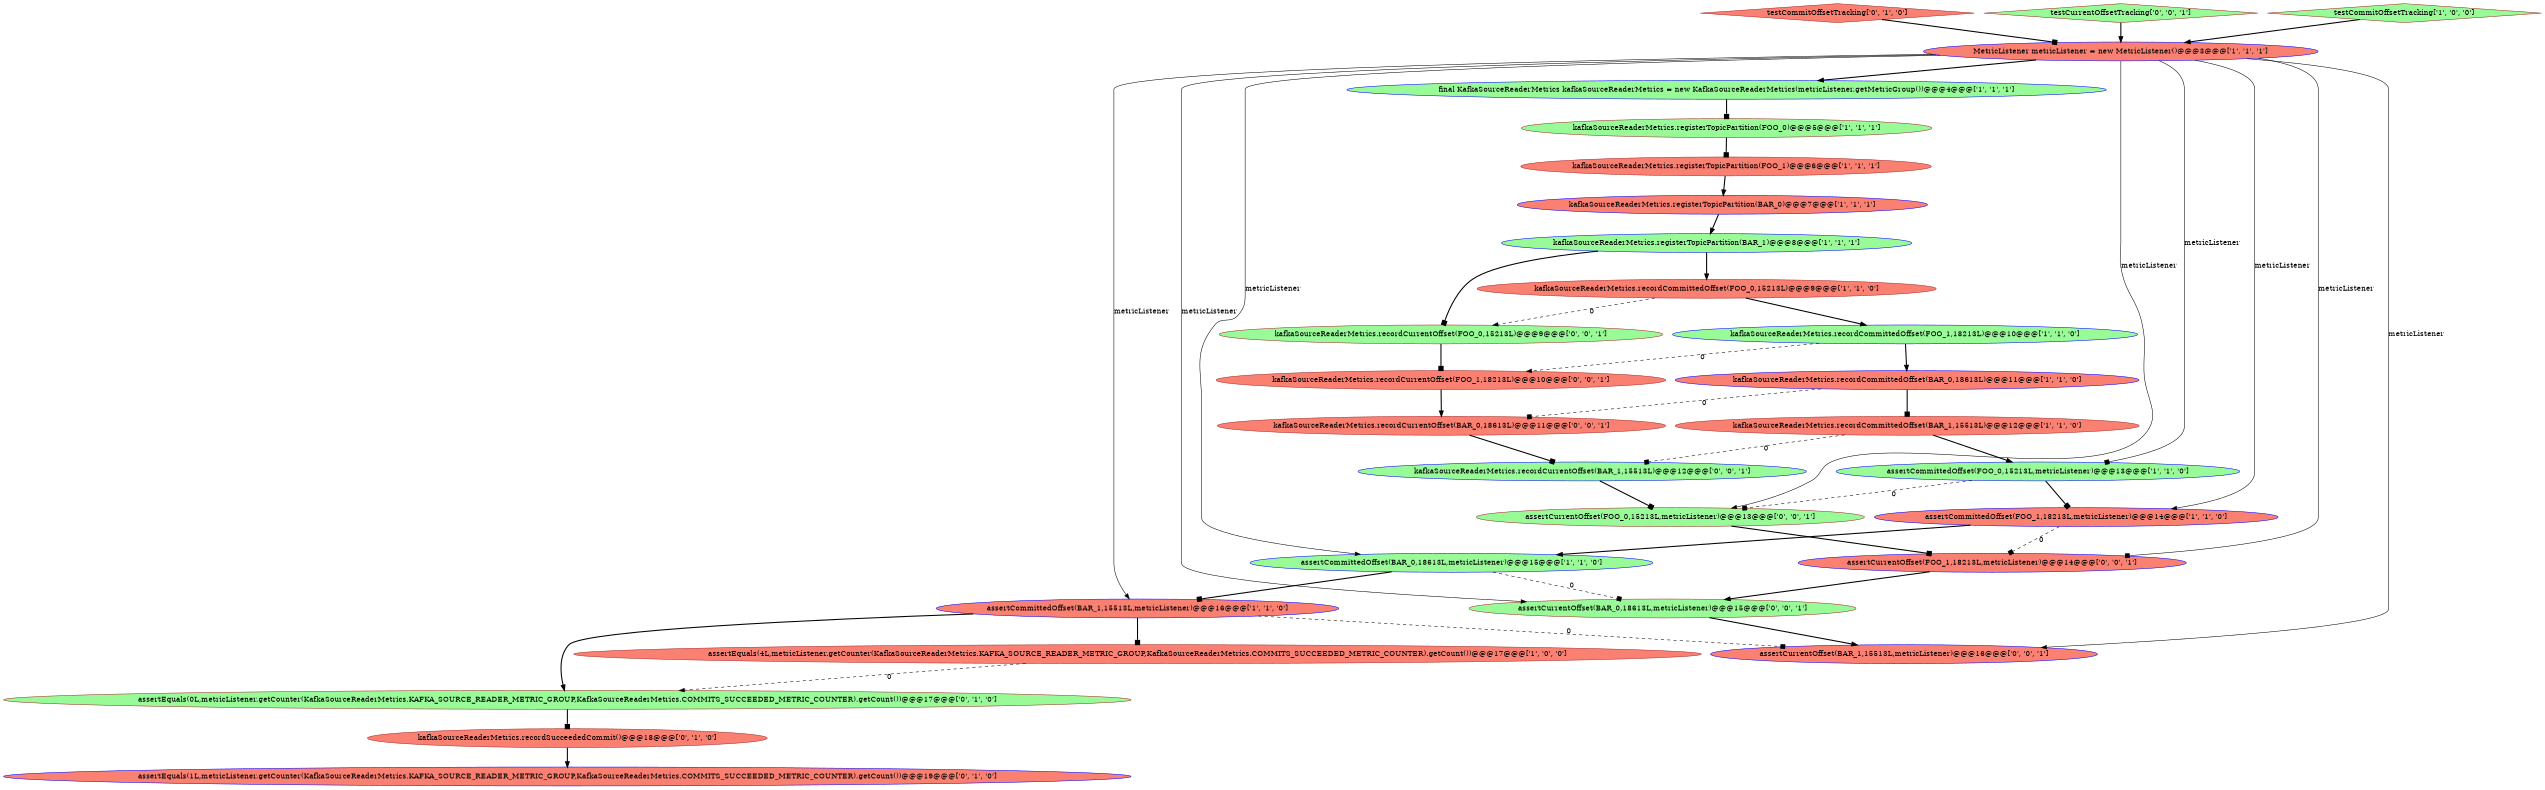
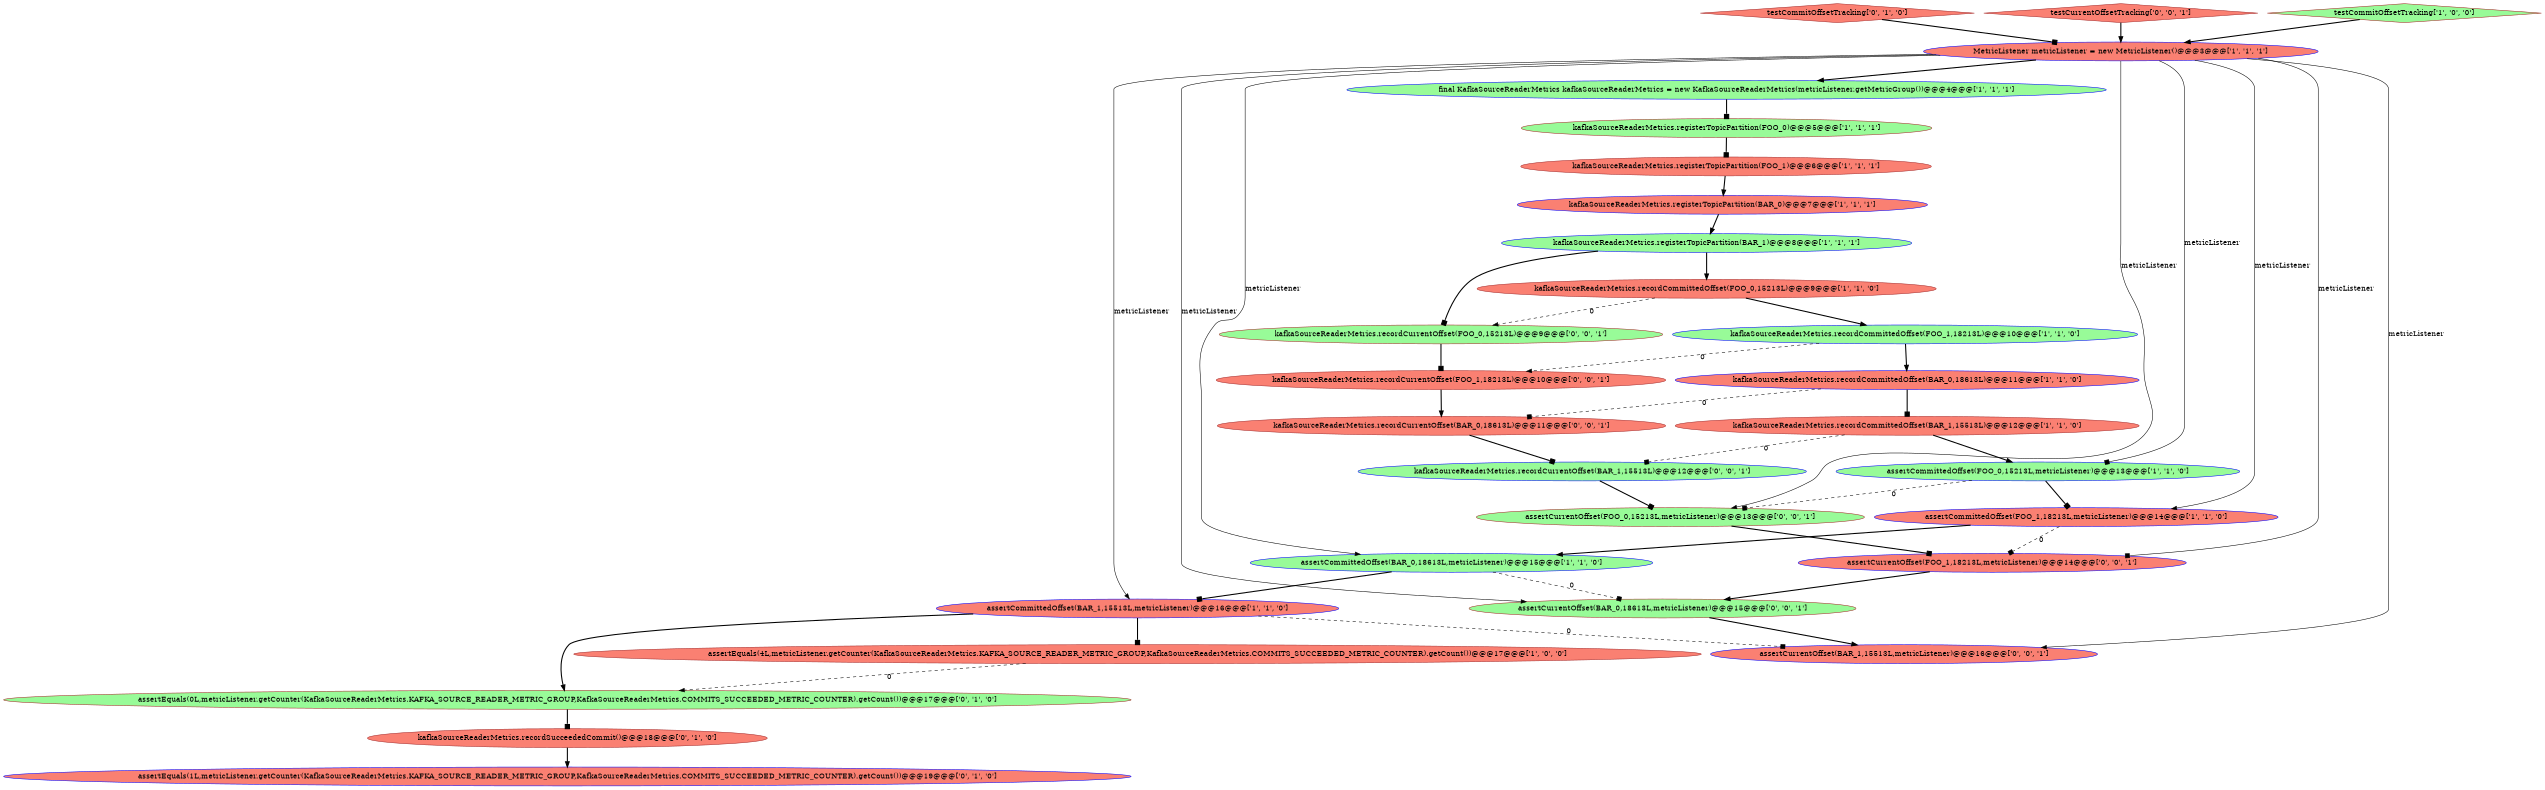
(2121, 13) -> (2121, 13)
